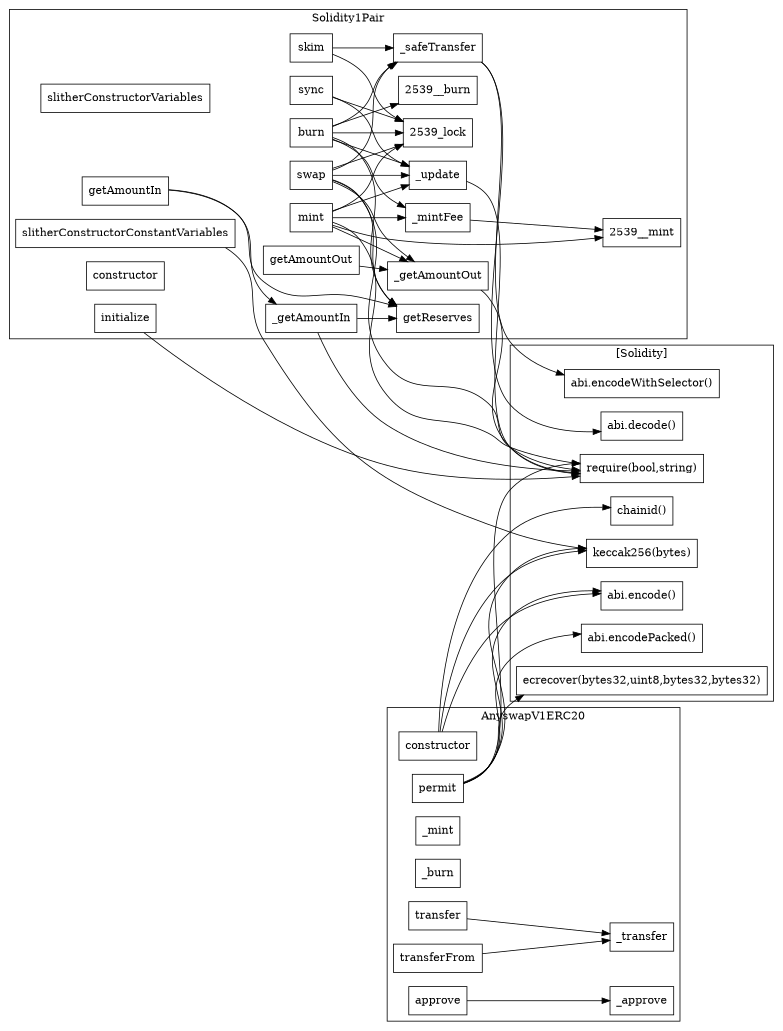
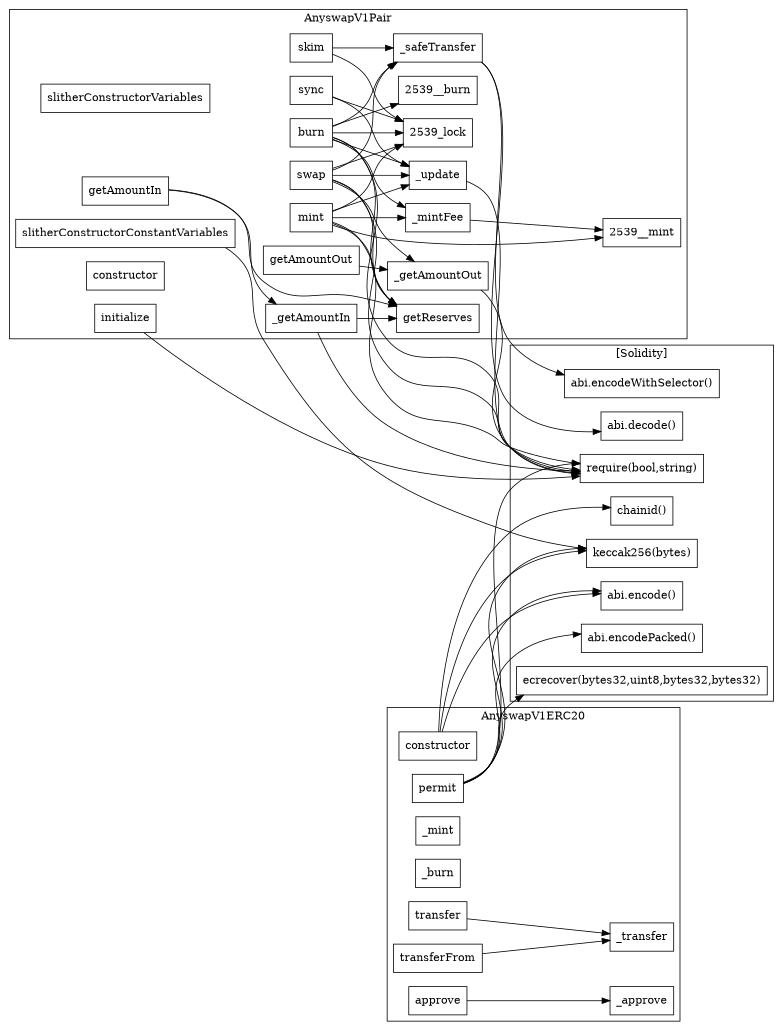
(348, 18) -> (348, 18)
(382, 249) -> (370, 255)
none -> (399, 350)
